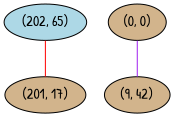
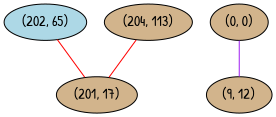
none -> (148, 22)
(137, 95) -> (239, 95)
